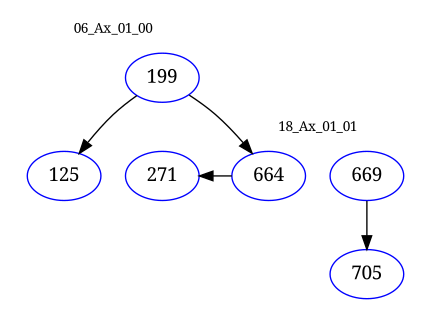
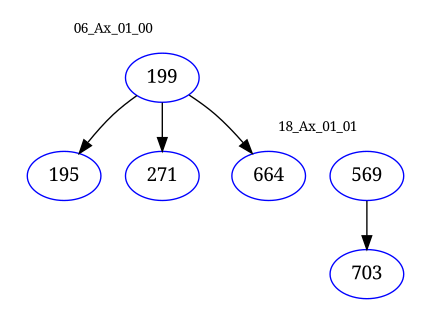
(64, 176) -> (64, 176)
(222, 176) -> (162, 120)
(367, 176) -> (367, 176)
(367, 274) -> (367, 274)
